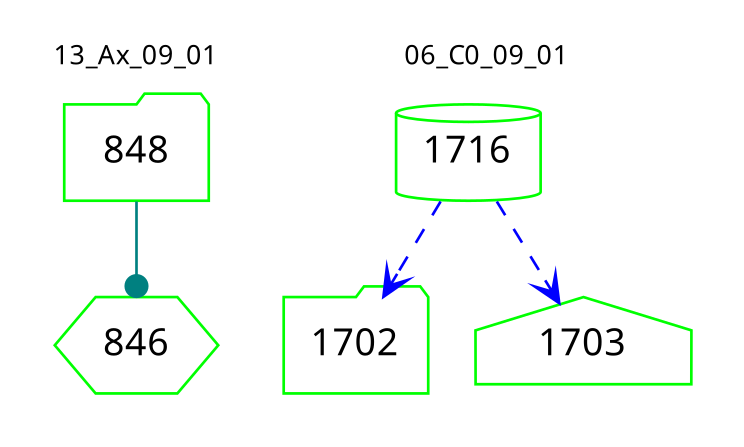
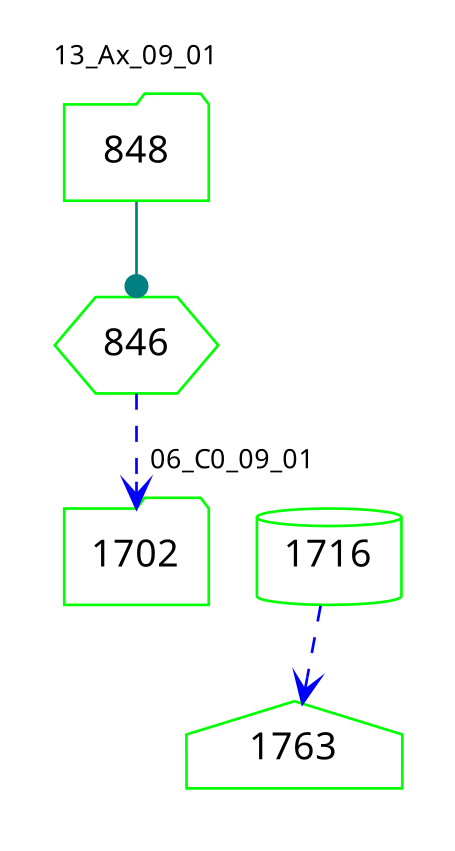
(419, 238) -> (136, 453)
(583, 345) -> (294, 749)
